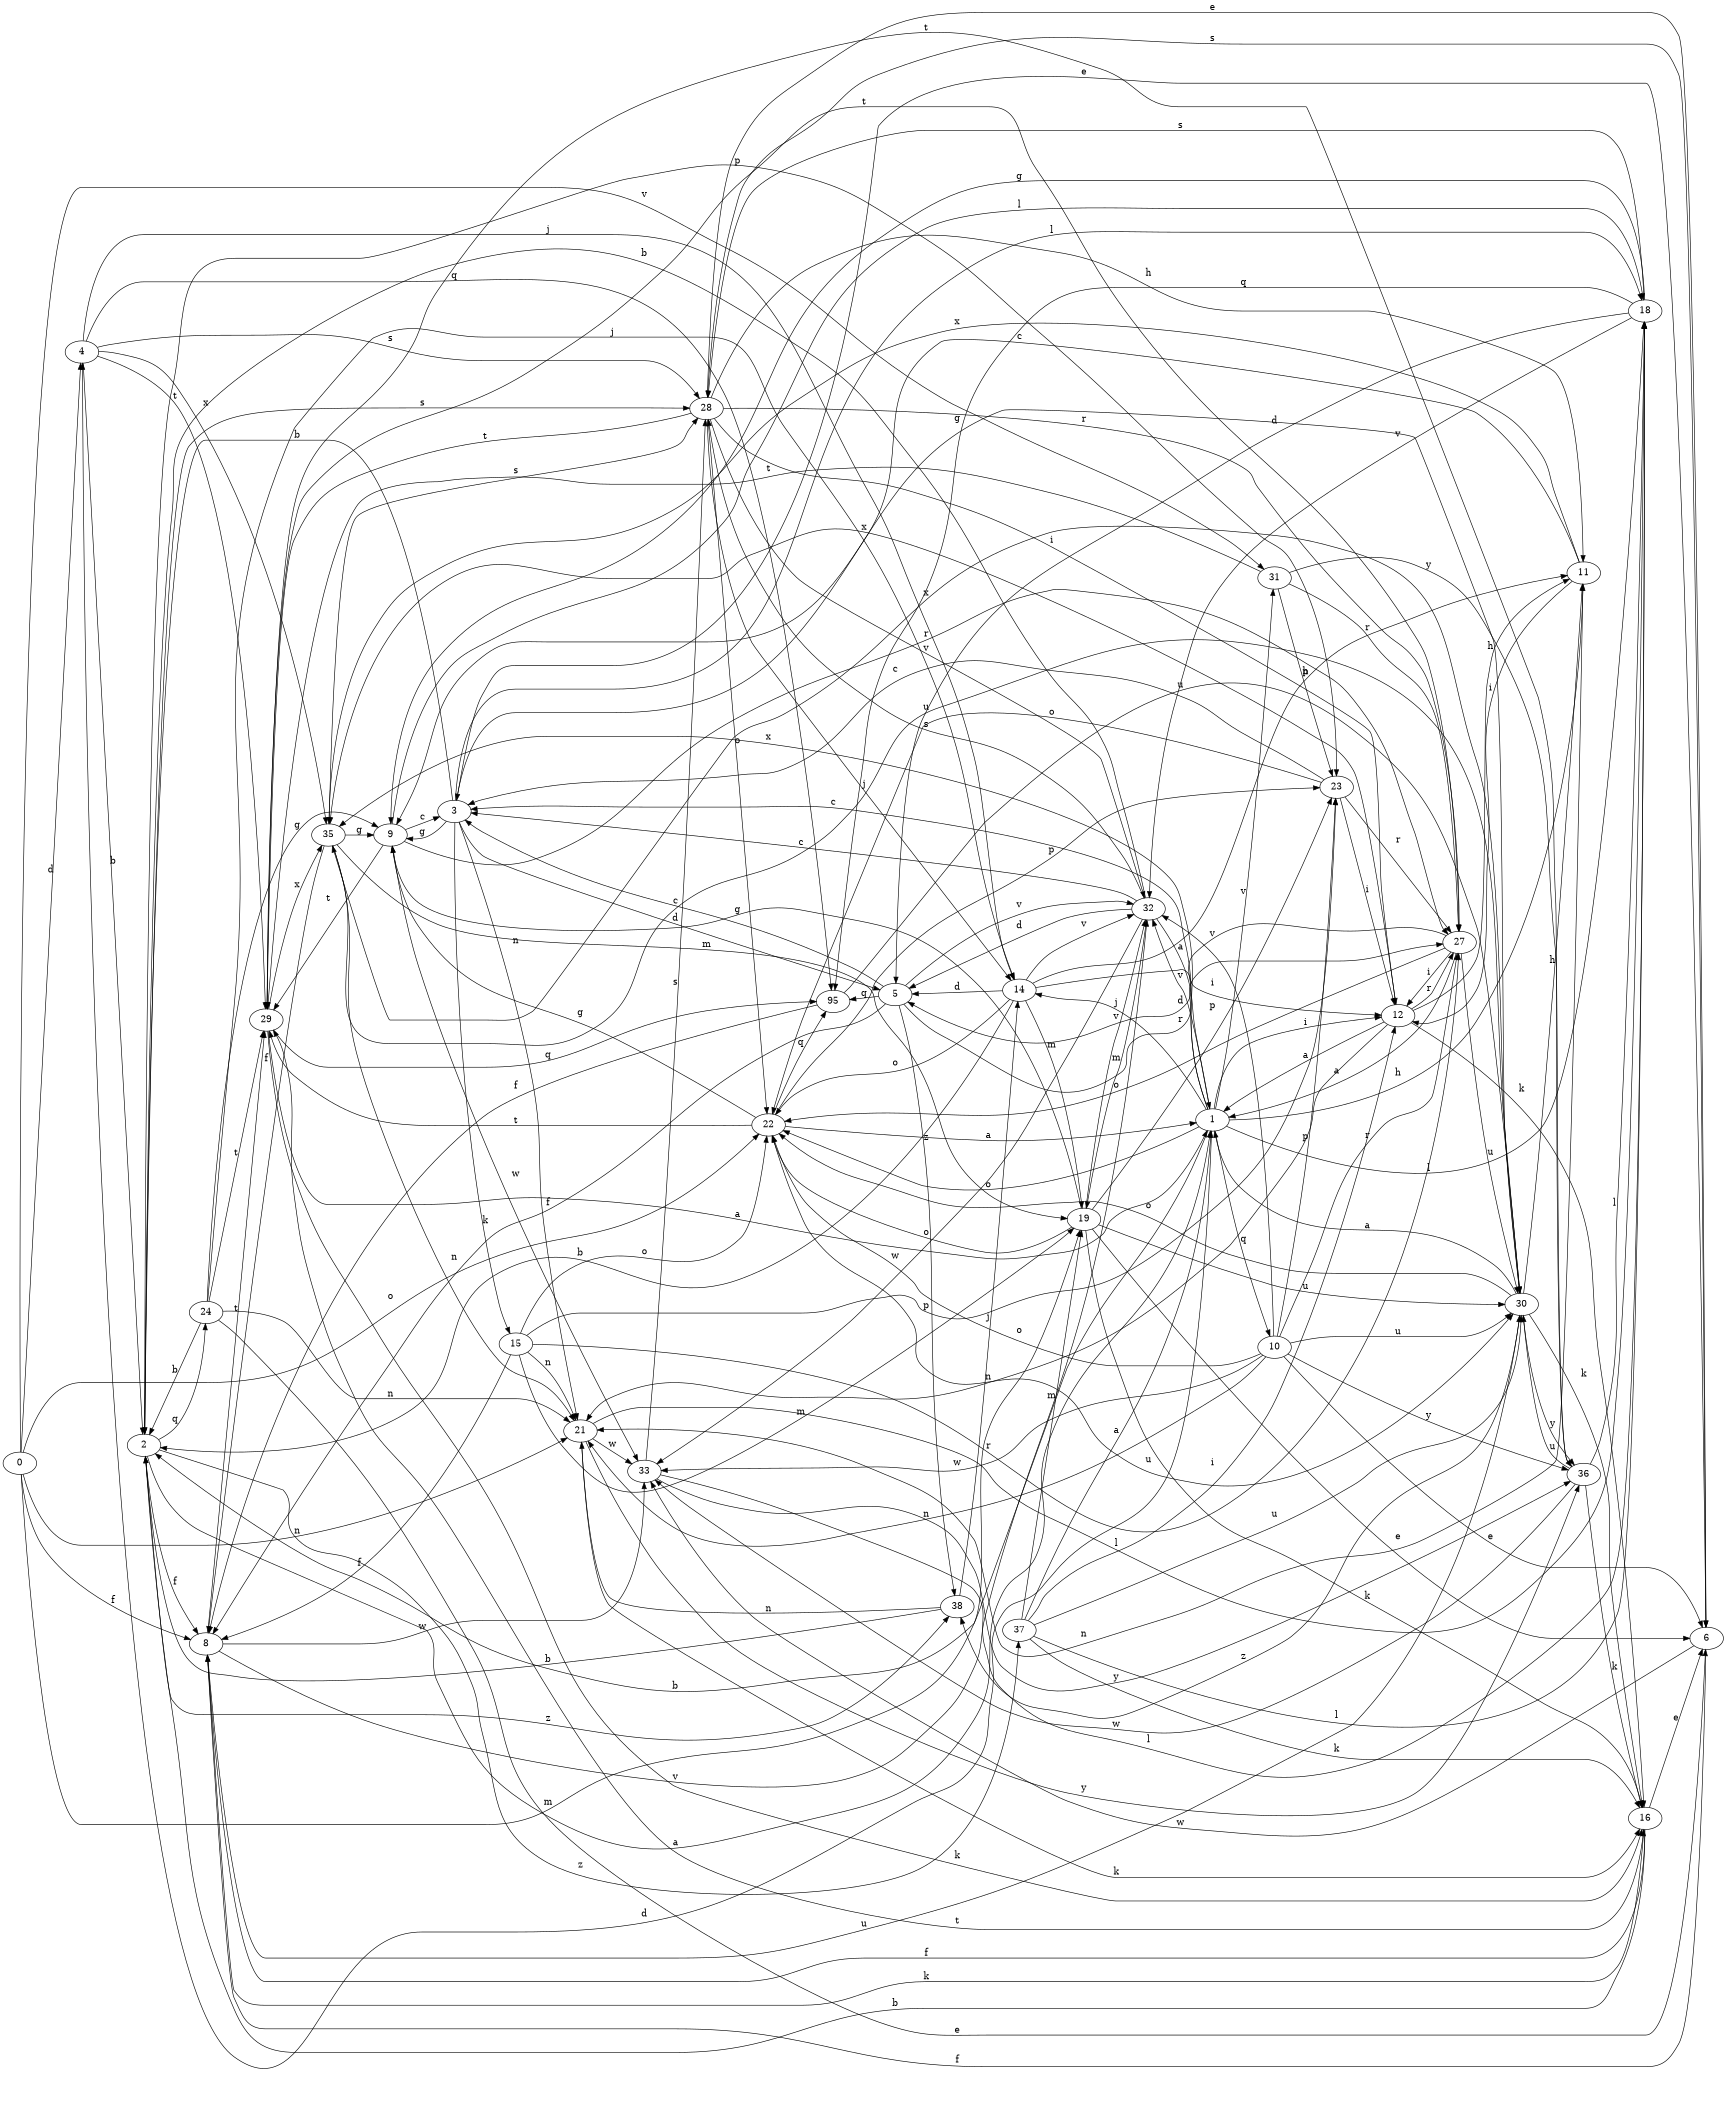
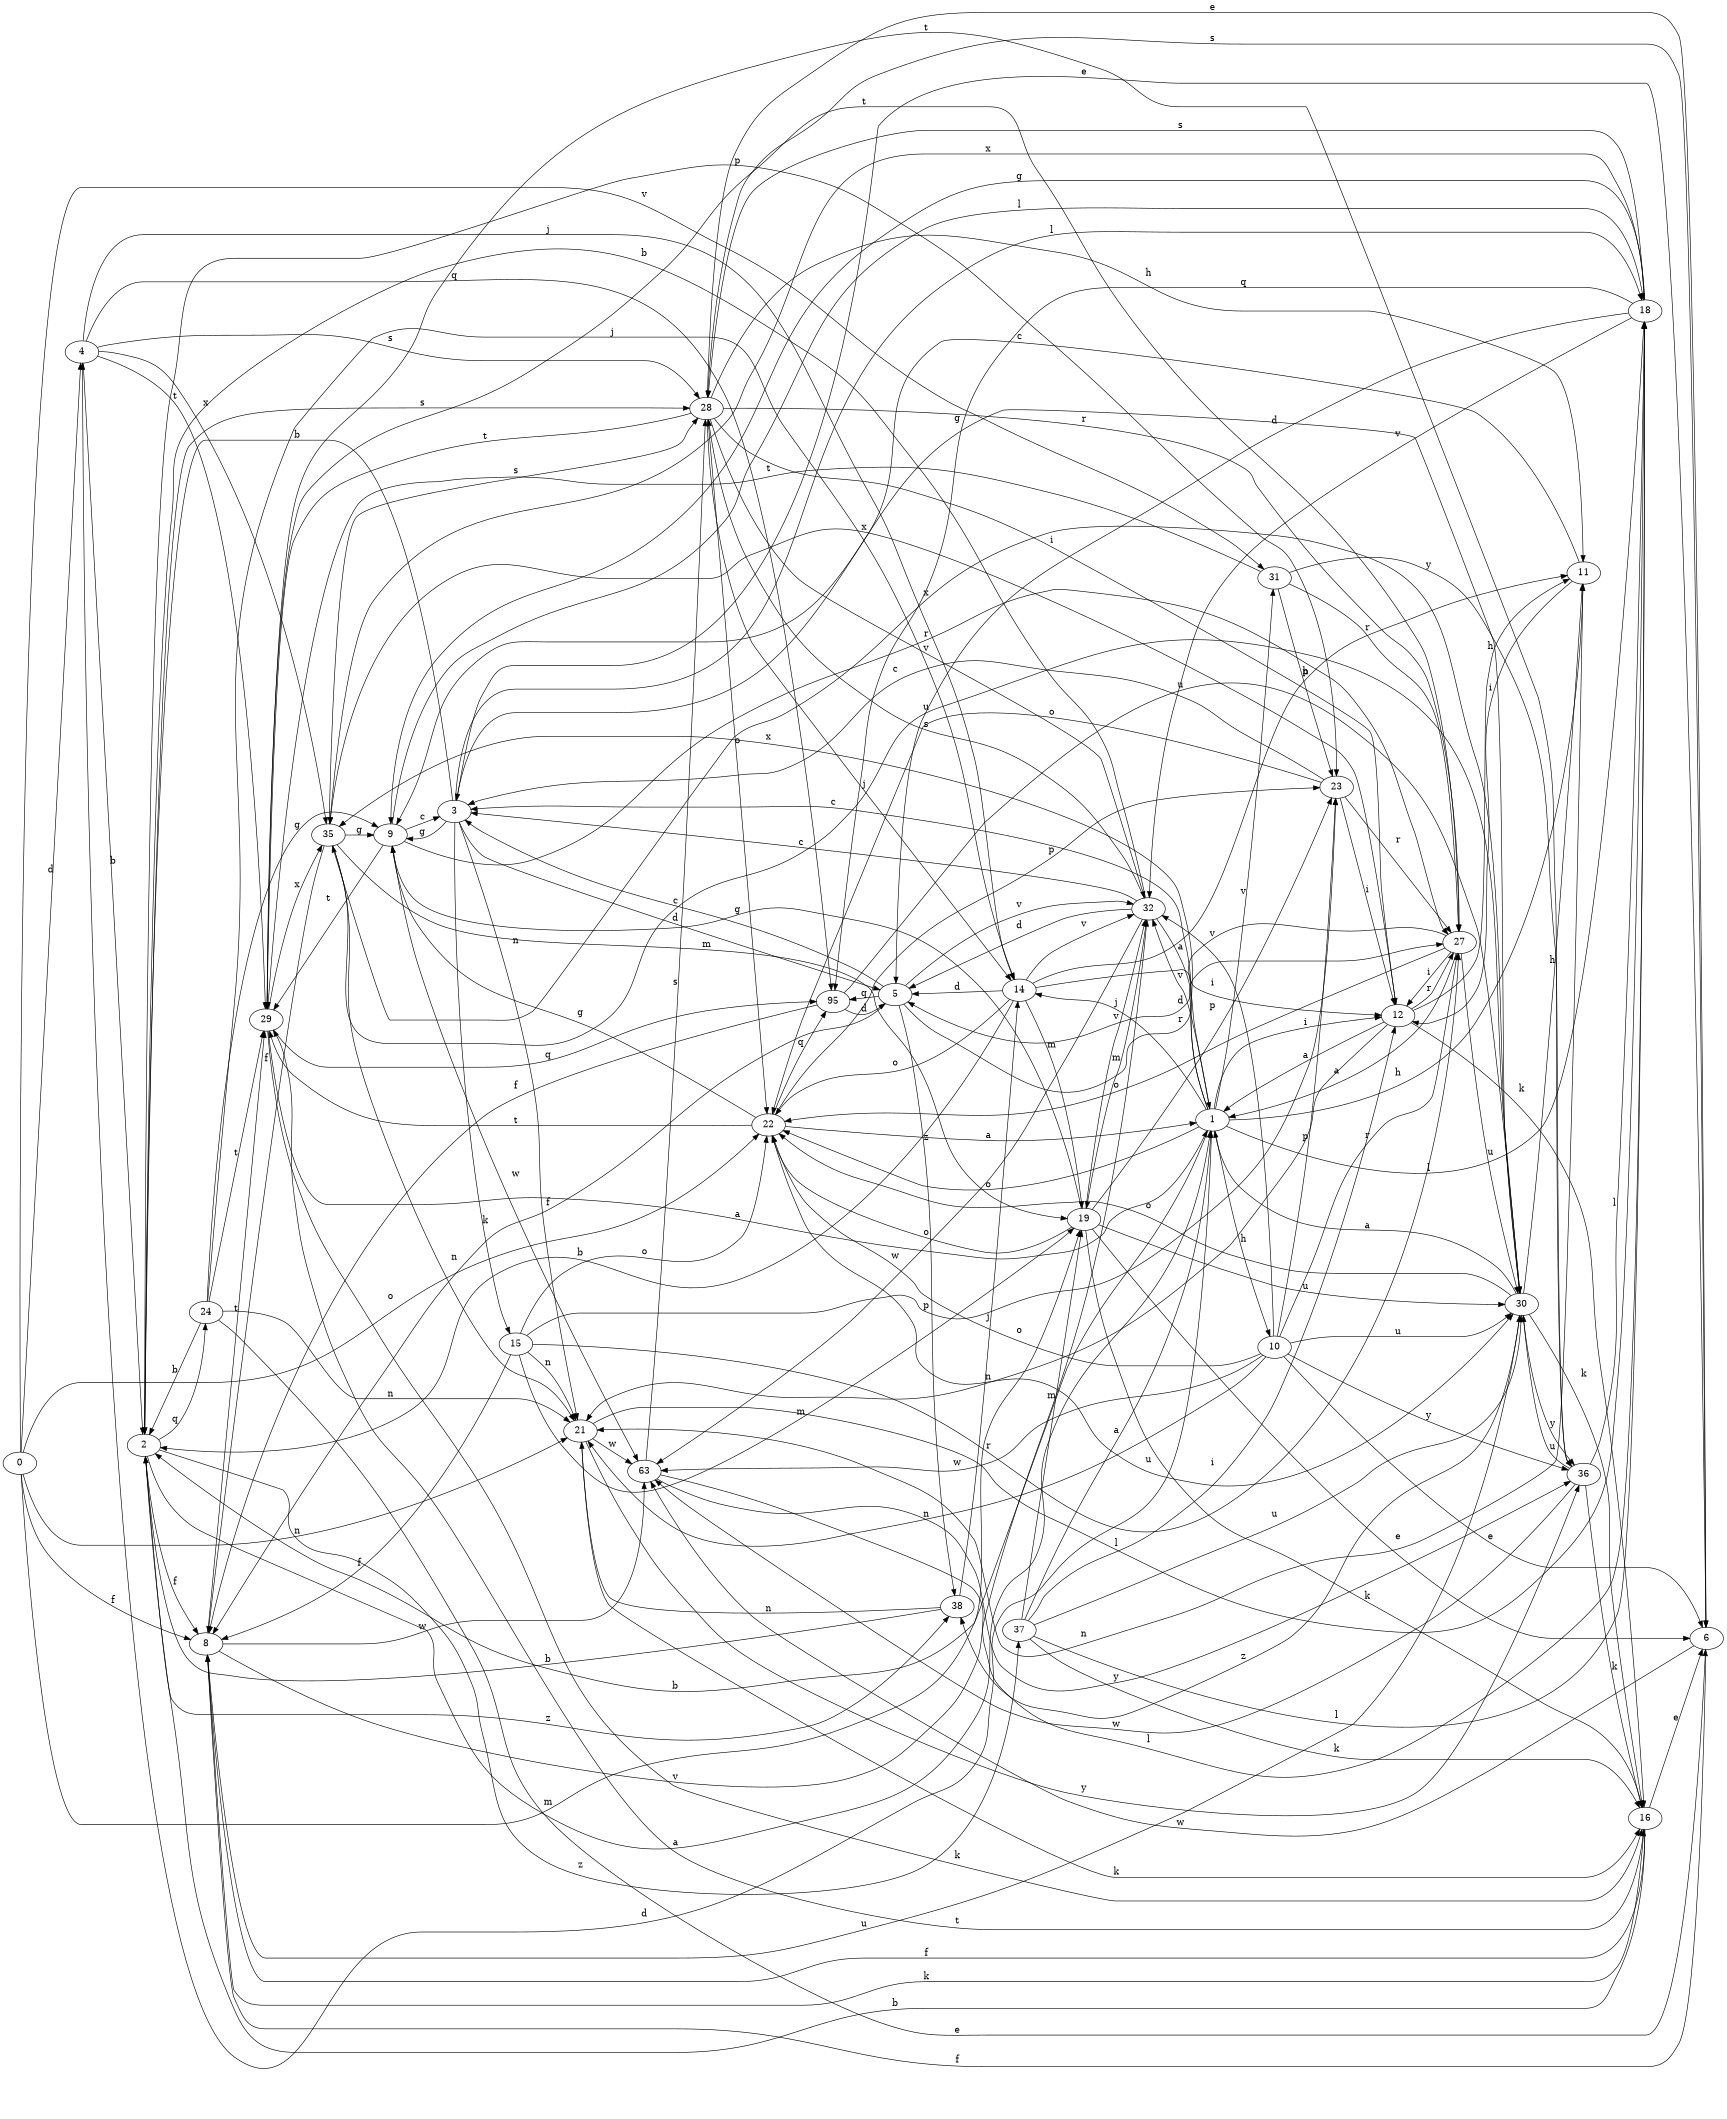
(888, 348) -> (851, 177)
none -> (863, 1015)
(1244, 1239) -> (1244, 1239)
(644, 1471) -> (644, 1471)
